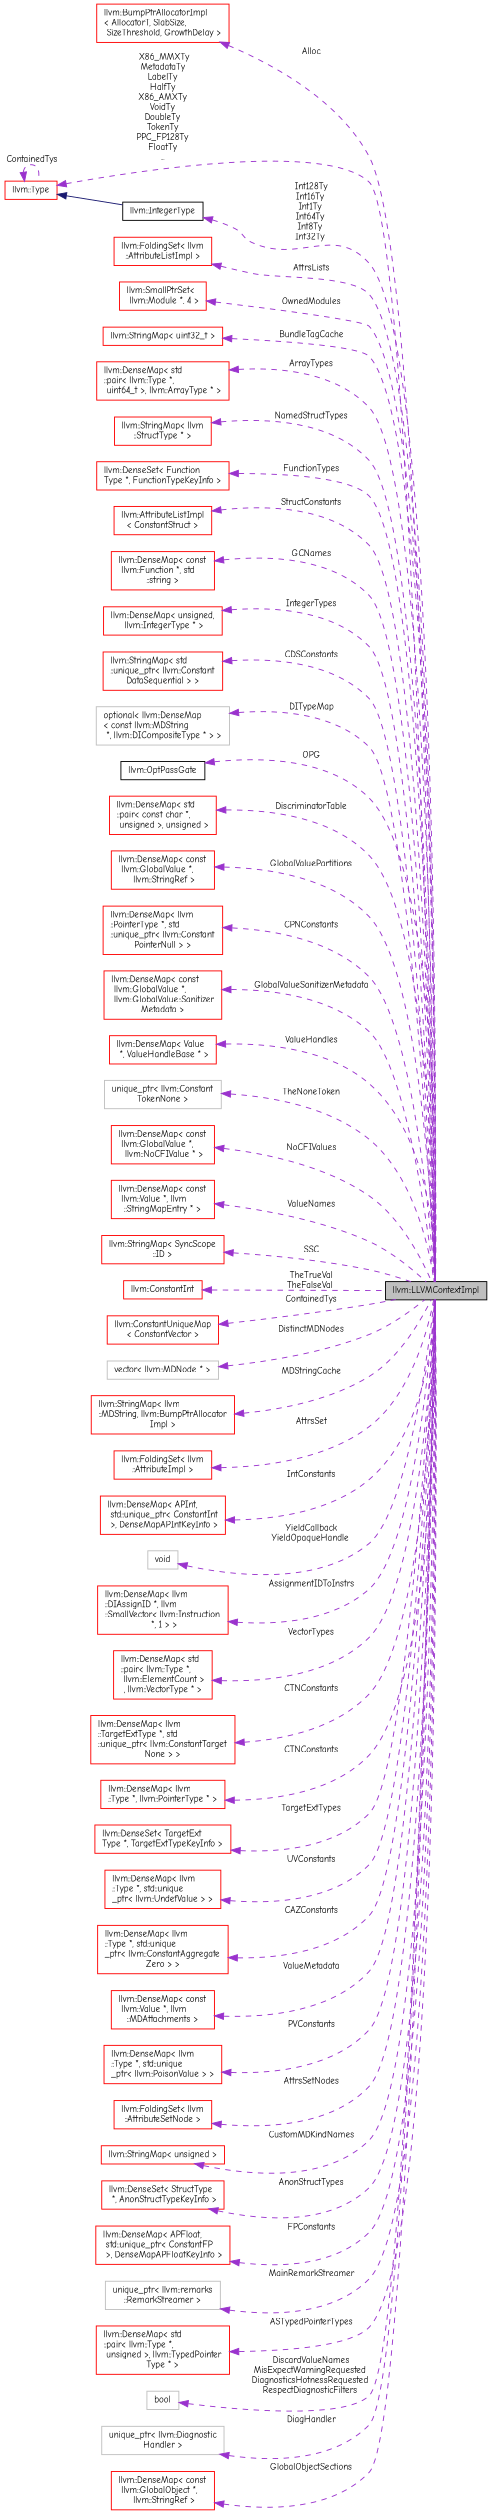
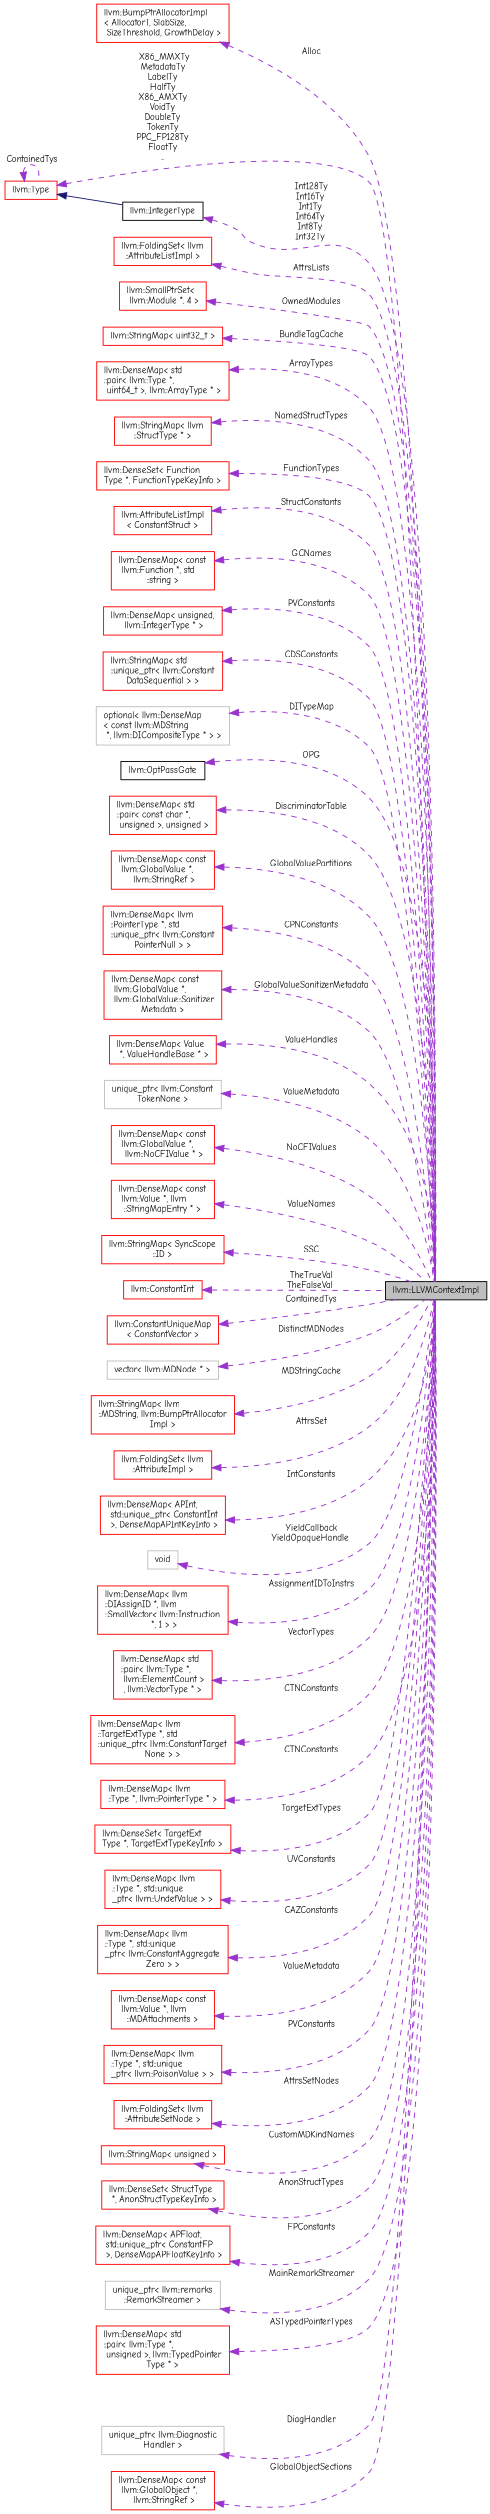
(310, 604) -> (310, 604)
(310, 1092) -> (310, 1092)
(163, 2400) -> none
